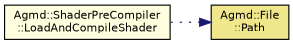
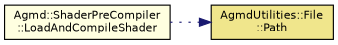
(250, 22) -> (272, 22)
